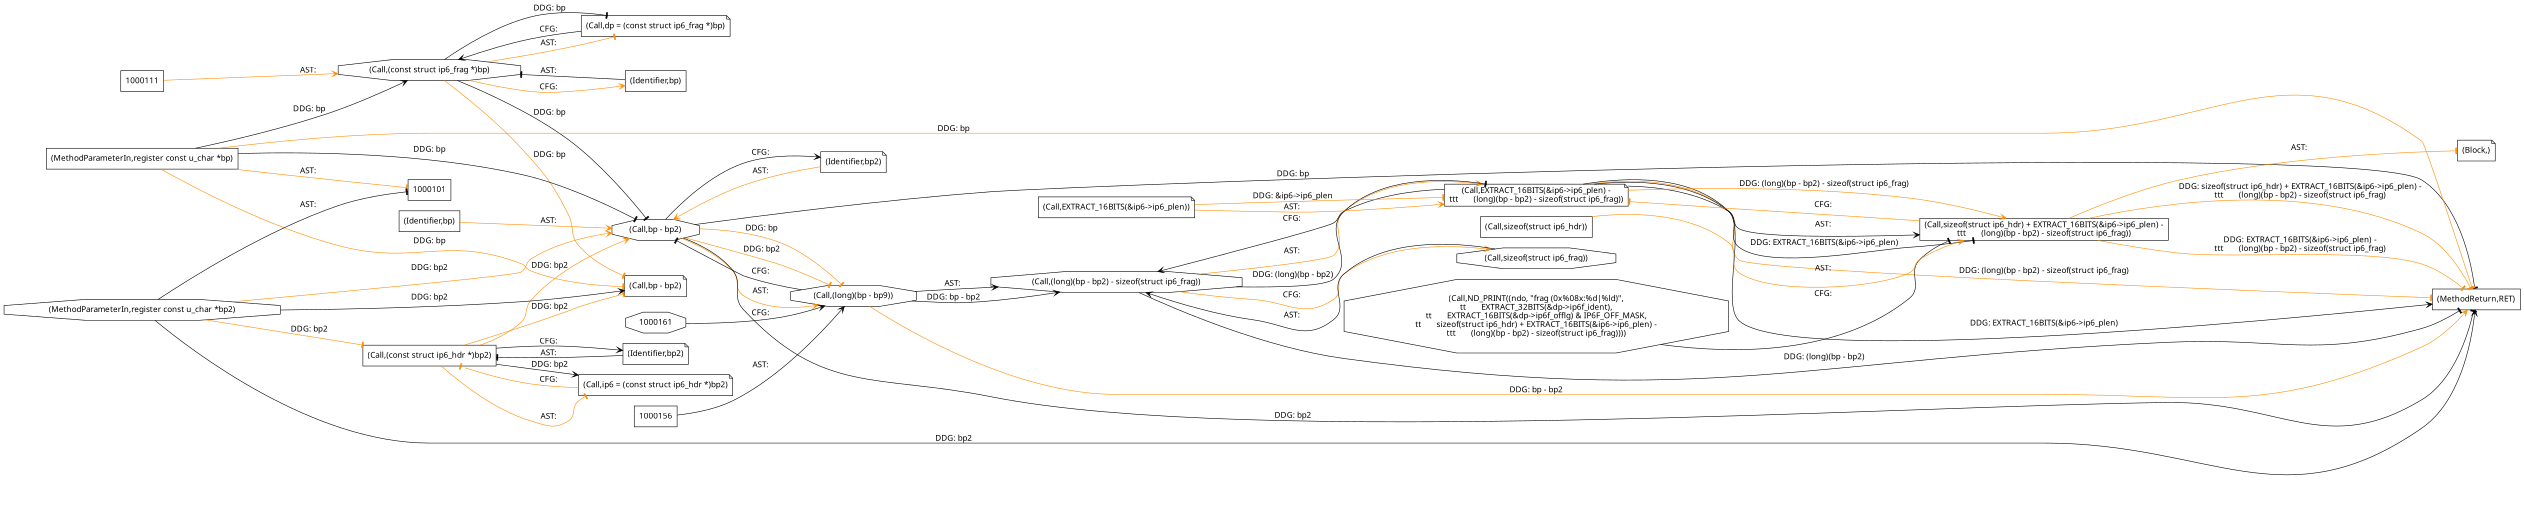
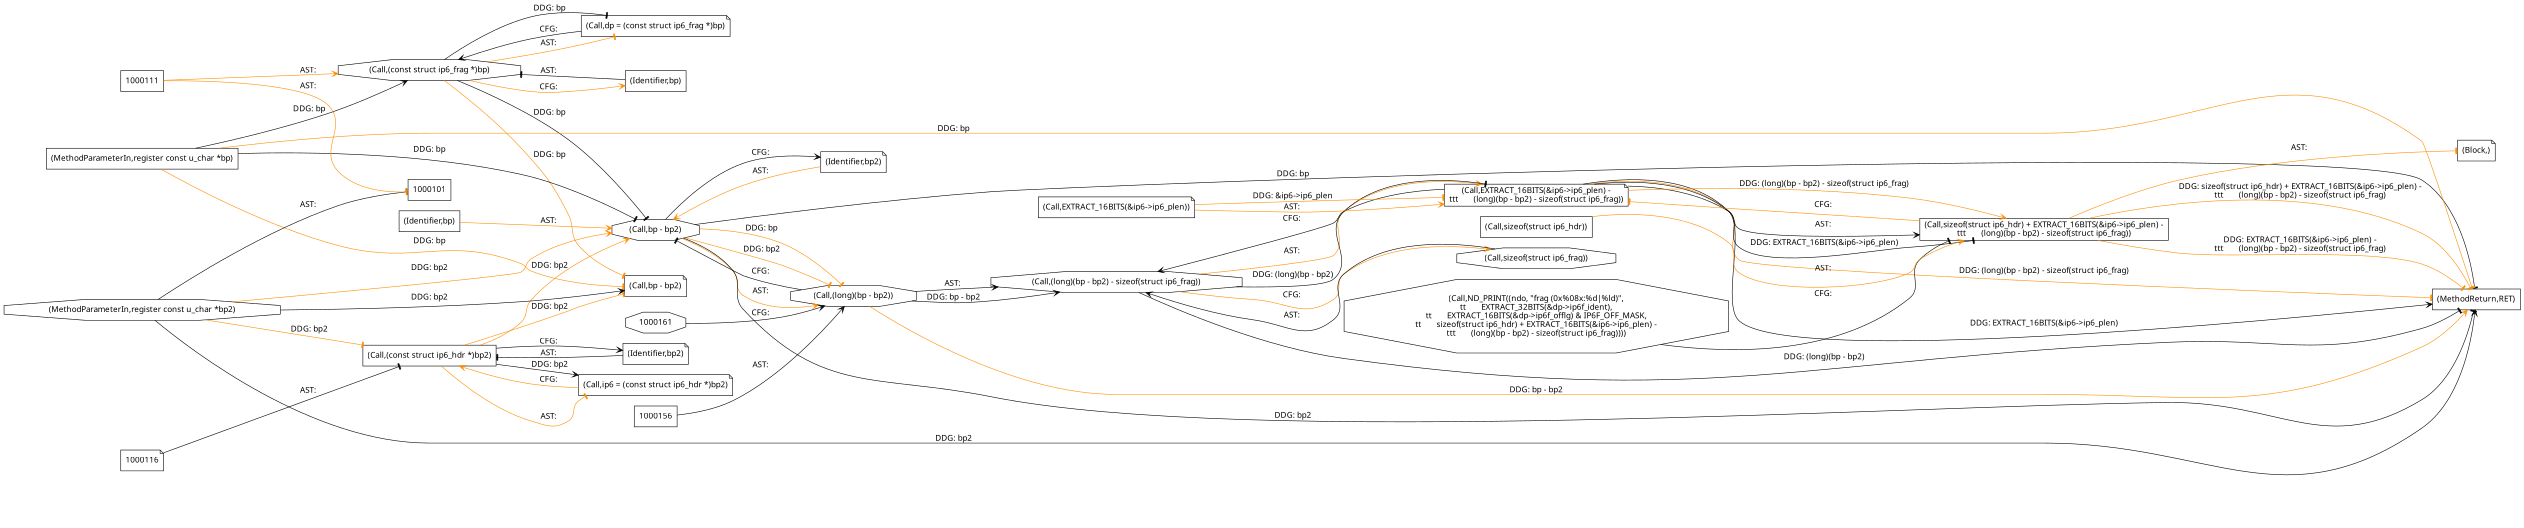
(319, 179) -> (317, 98)
(853, 296) -> (853, 296)
(521, 382) -> (521, 382)
none -> (142, 460)
